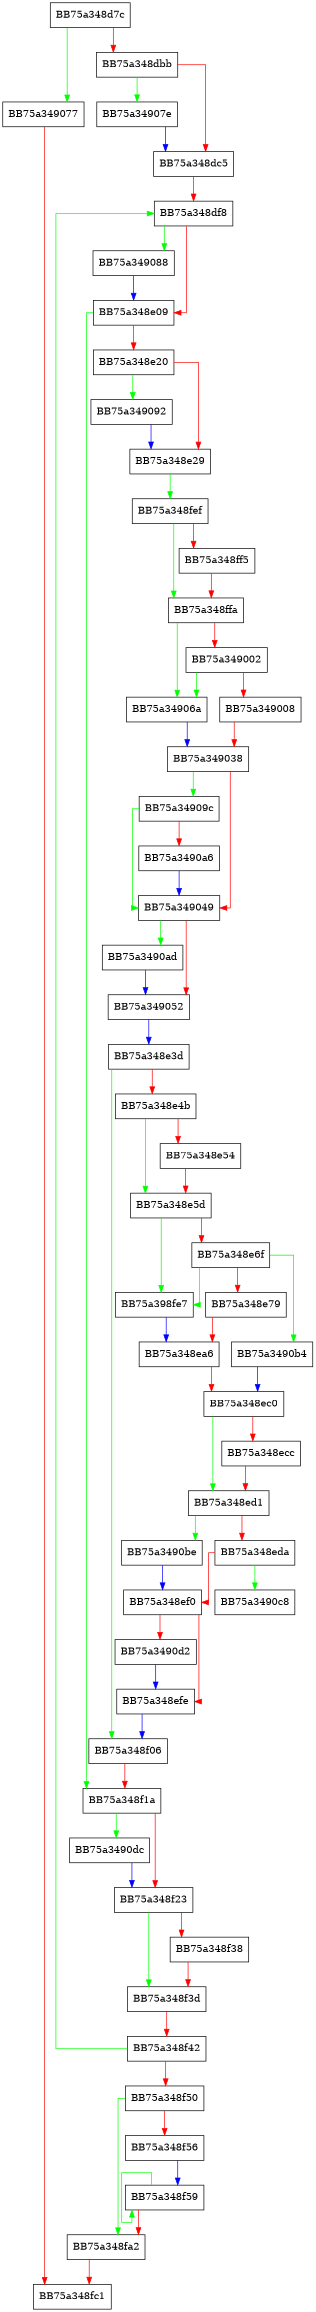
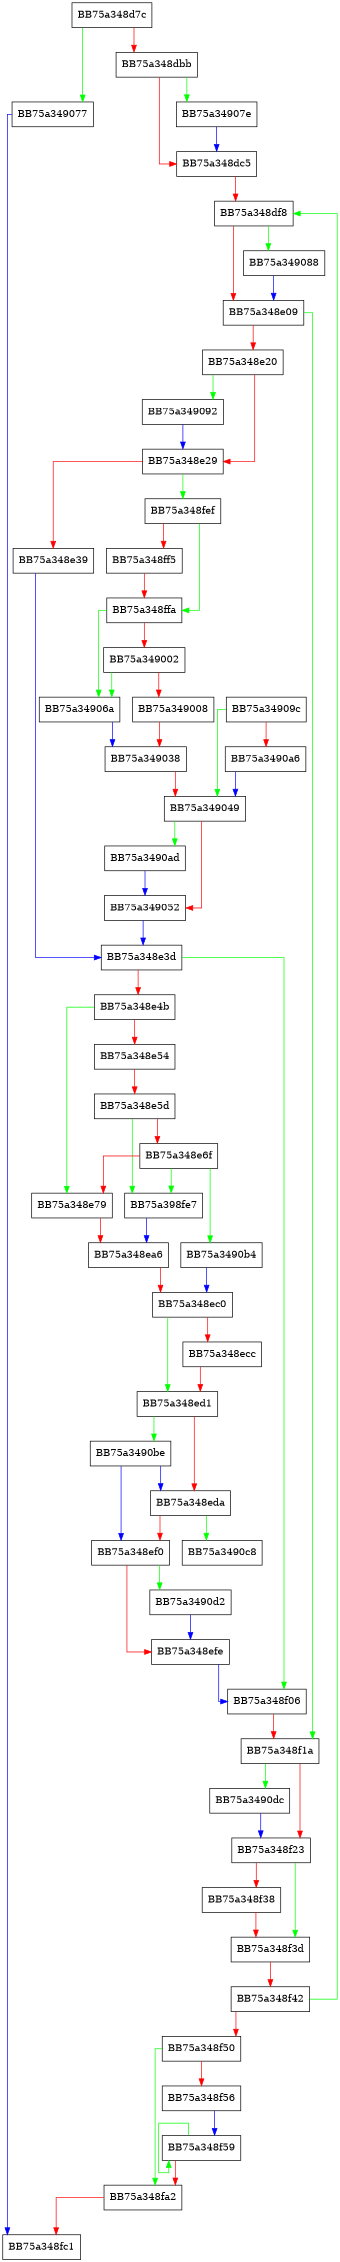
none -> (53, 561)
(193, 780) -> none
(145, 1153) -> (67, 1083)
(45, 1202) -> (7, 1169)
none -> (161, 1475)
(160, 1624) -> (160, 1574)
